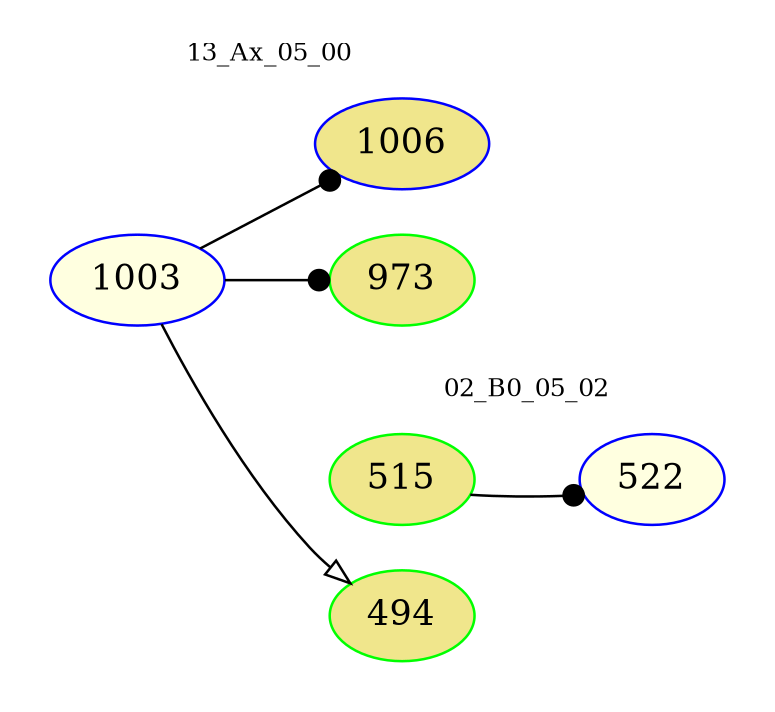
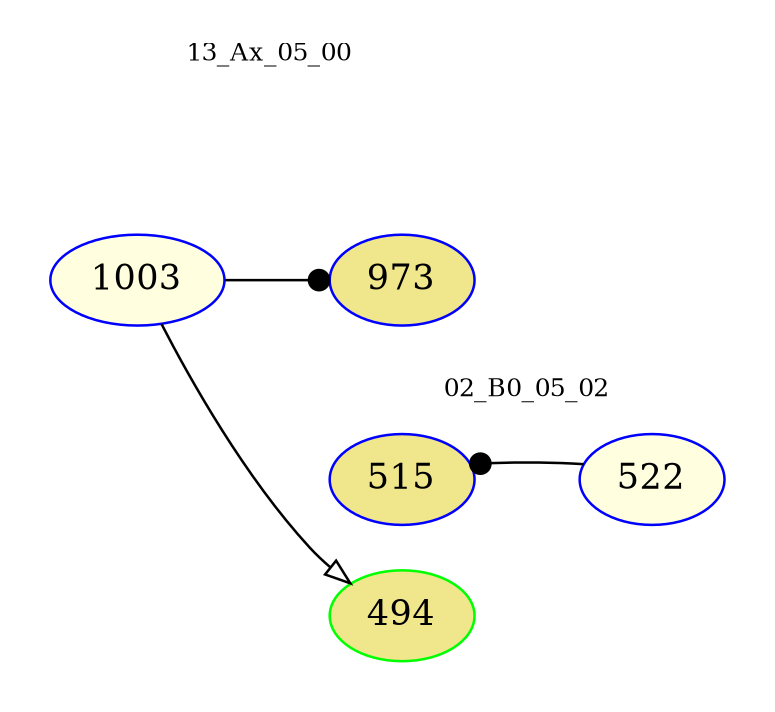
(402, 144) -> none
(402, 280) -> (402, 280)
(402, 479) -> (402, 479)
(517, 496) -> (537, 463)
